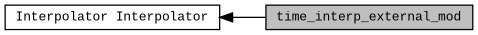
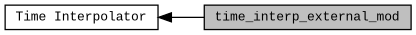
(112, 17) -> (82, 17)
